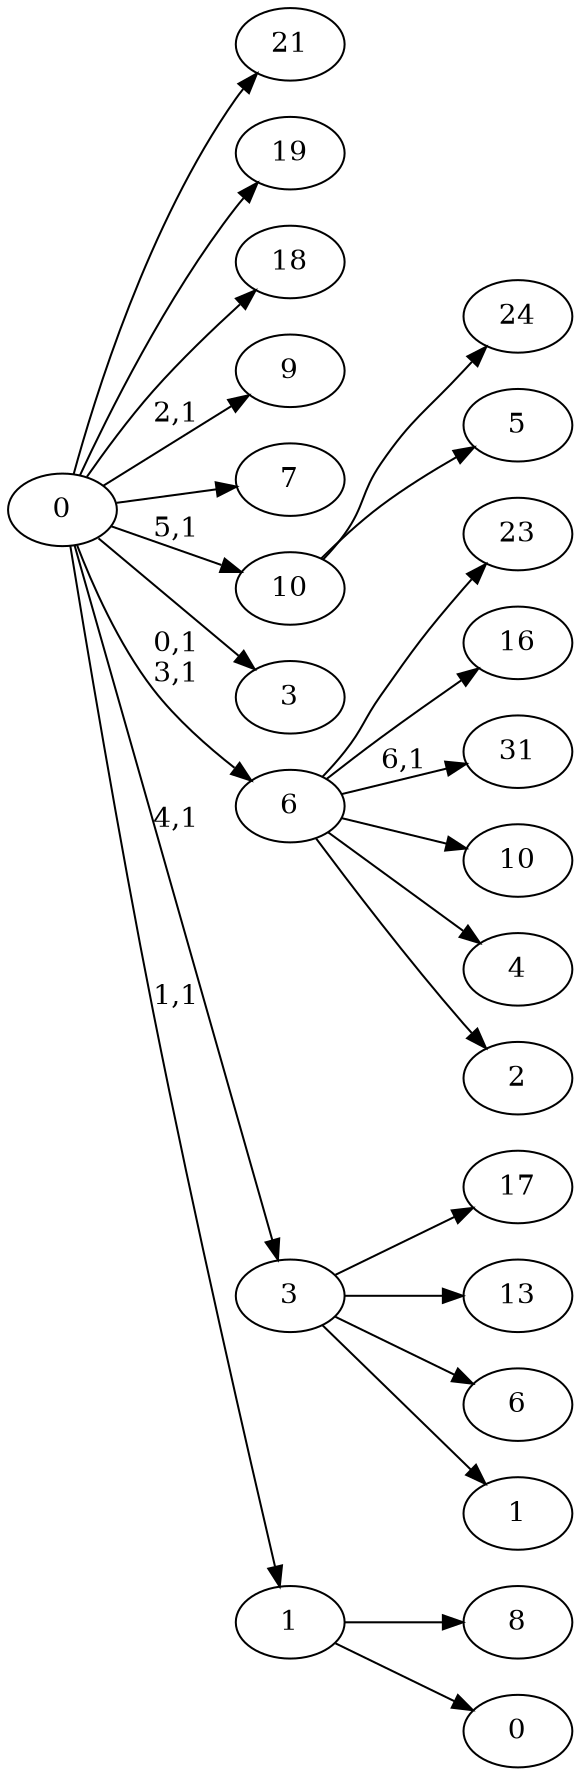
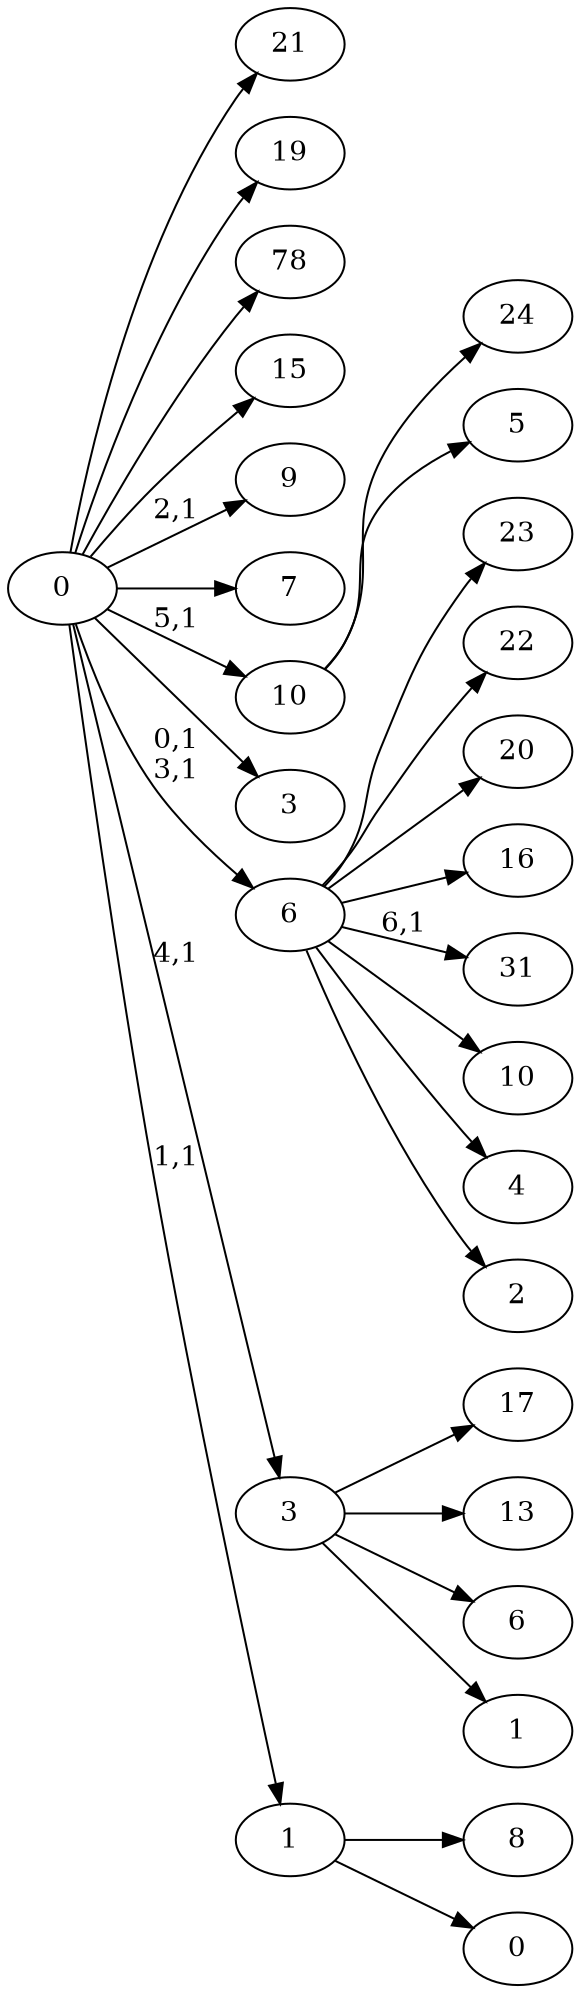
(290, 262) -> (290, 262)
none -> (290, 371)
none -> (518, 643)
none -> (518, 752)
